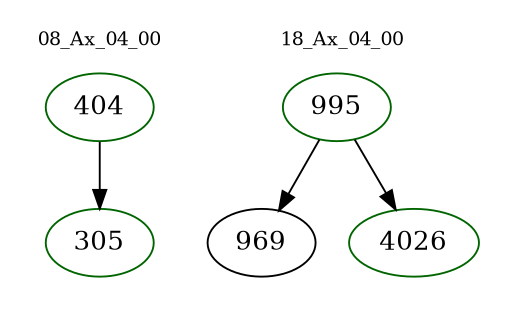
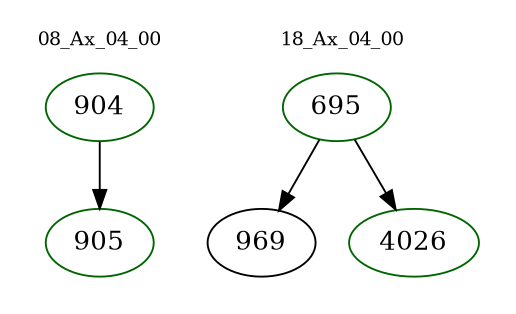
(100, 107) -> (100, 107)
(337, 107) -> (337, 107)
(100, 243) -> (100, 243)
